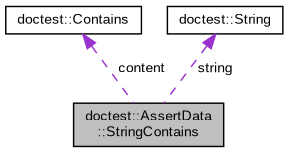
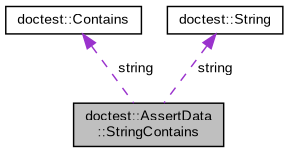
(140, 69) -> (134, 69)
